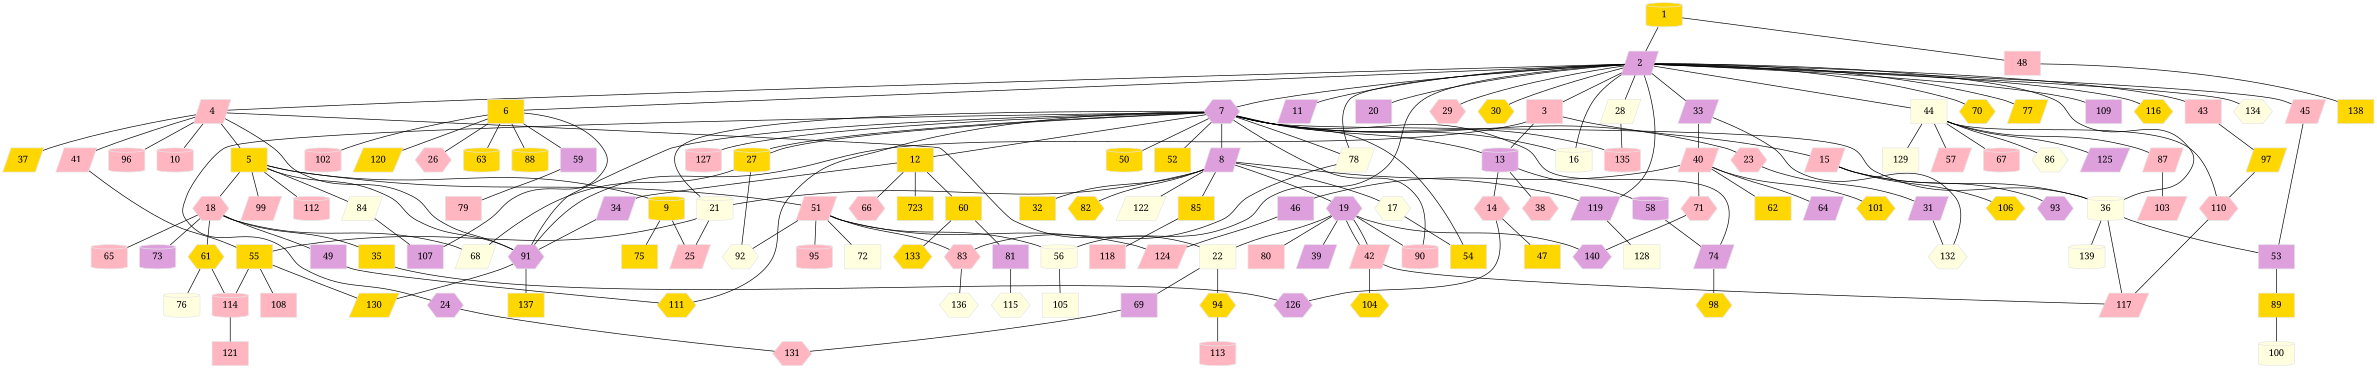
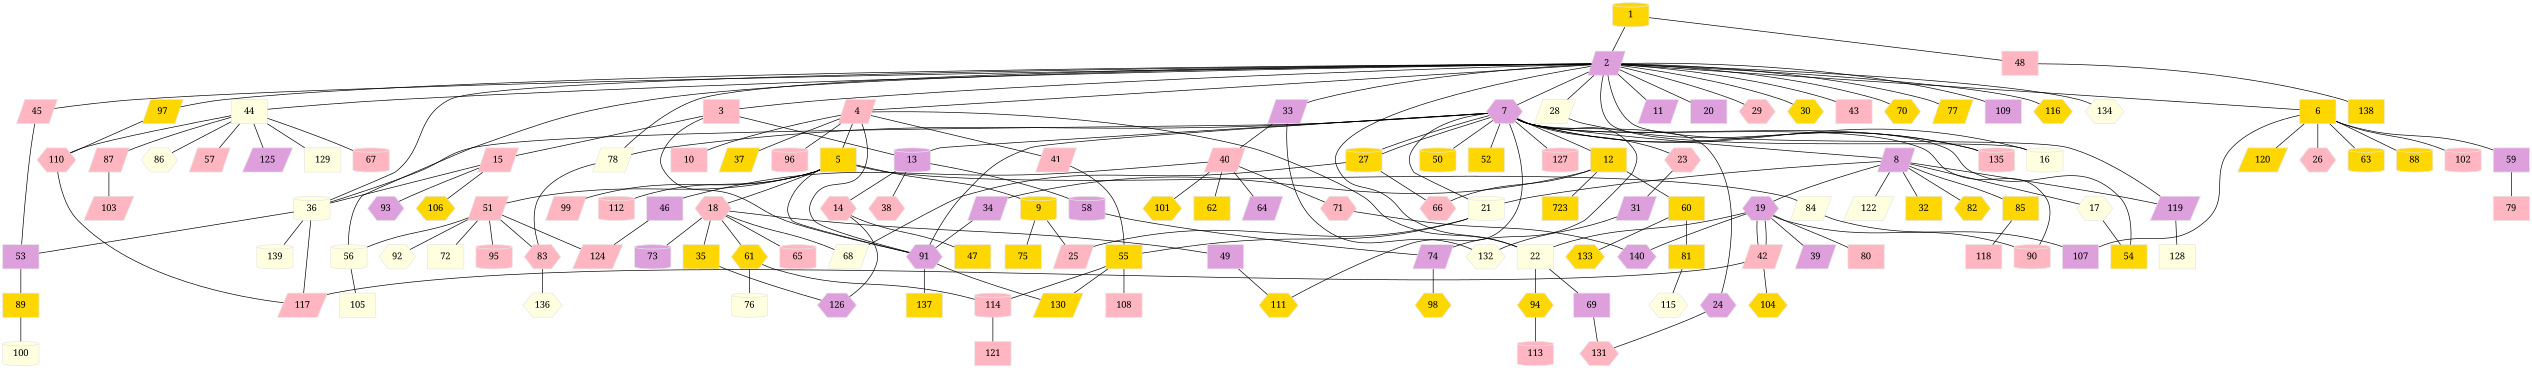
none -> (1356, 134)
(2236, 137) -> (885, 73)
(175, 160) -> (689, 160)
(746, 208) -> (1403, 186)
(1011, 257) -> (1687, 257)
